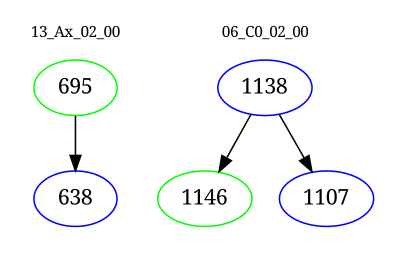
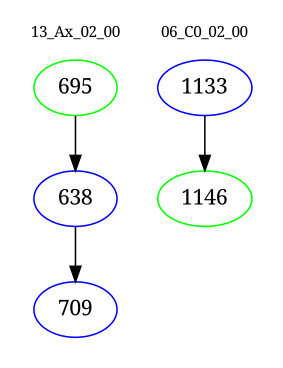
(265, 88) -> (205, 88)
(327, 199) -> none
none -> (75, 310)
